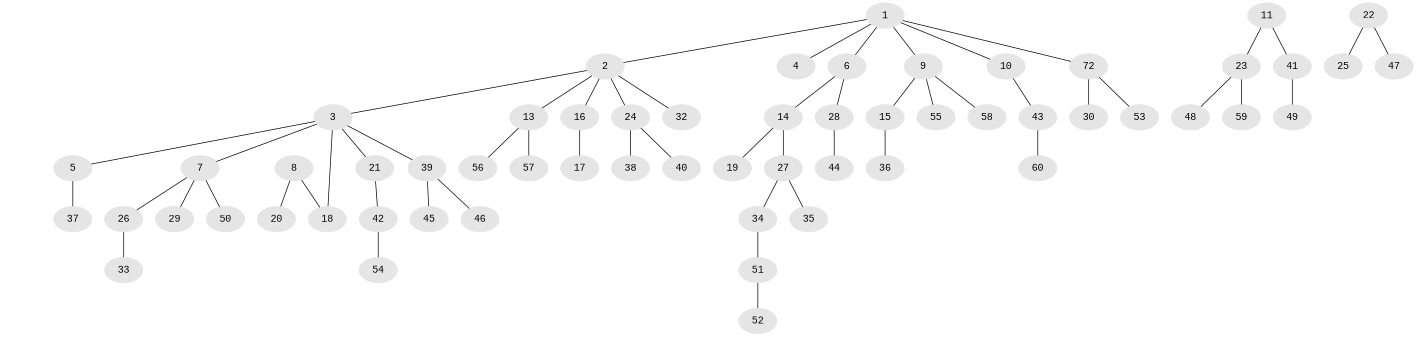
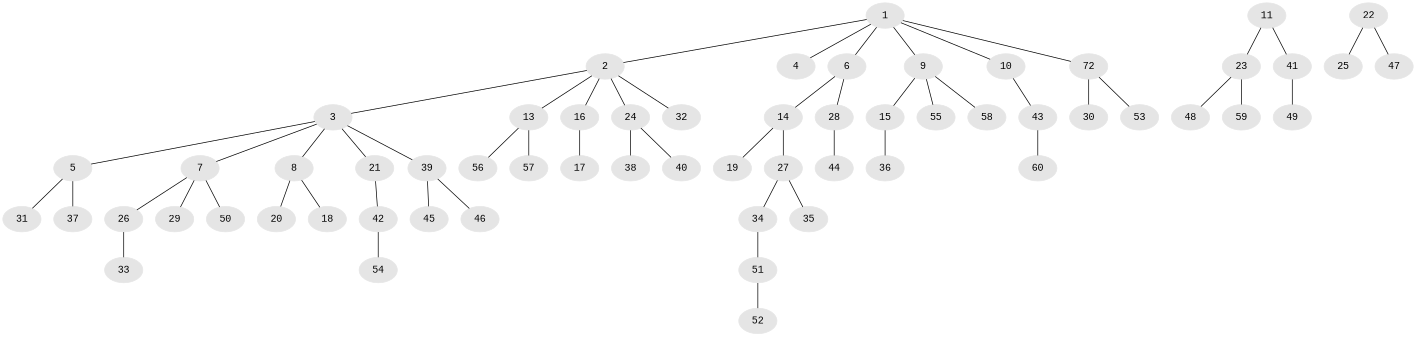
(330, 168) -> (314, 143)
none -> (22, 219)
